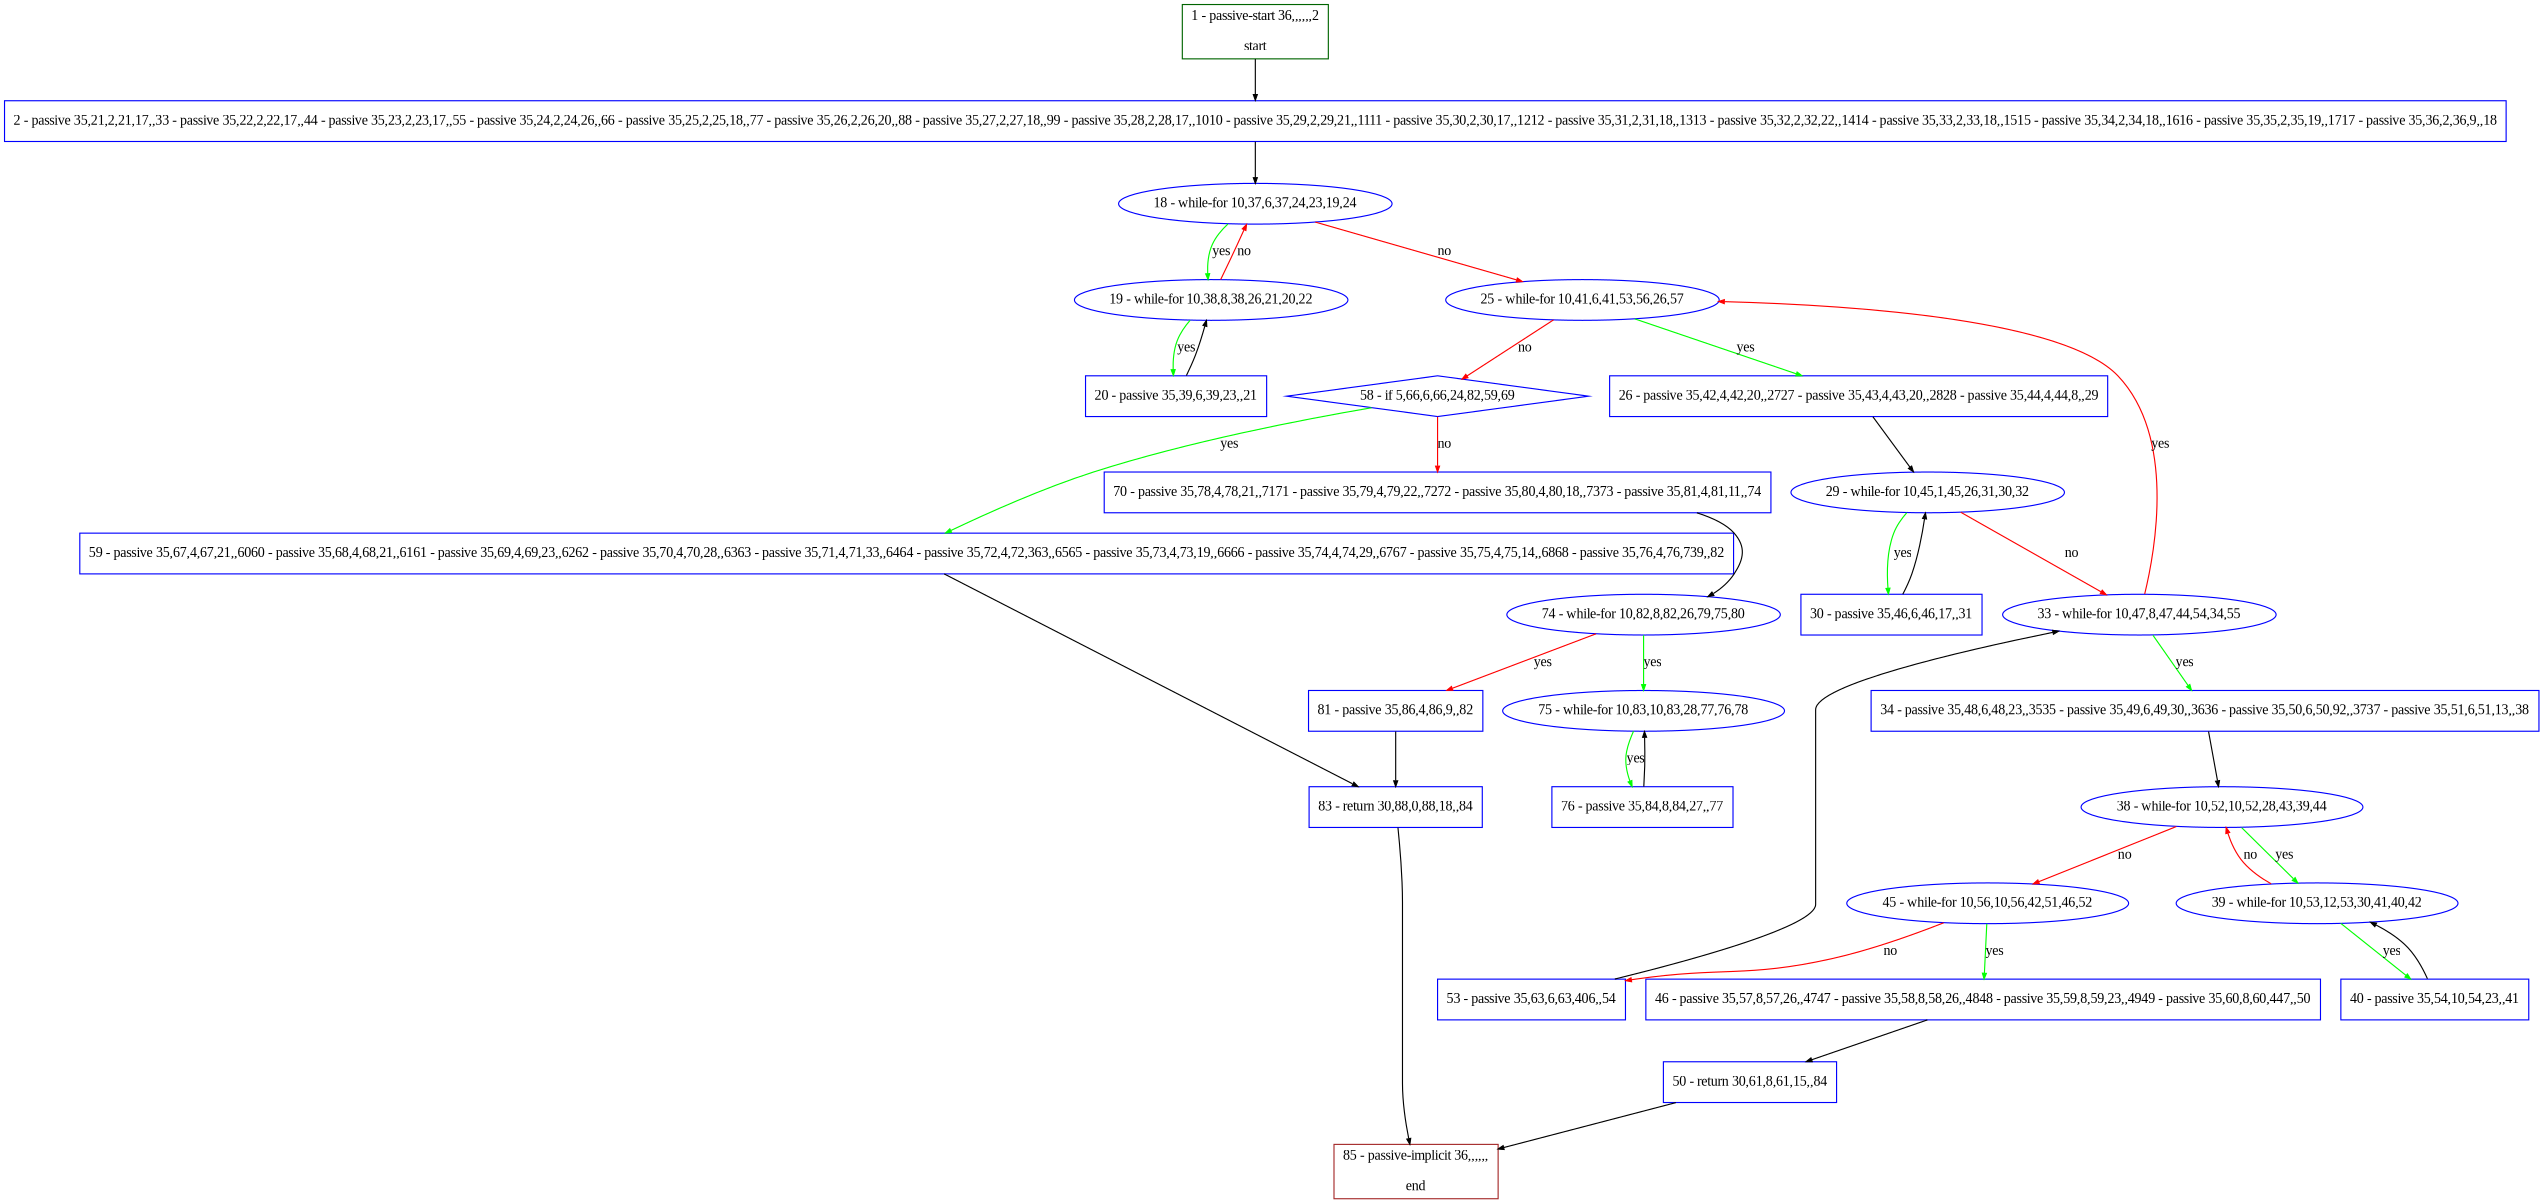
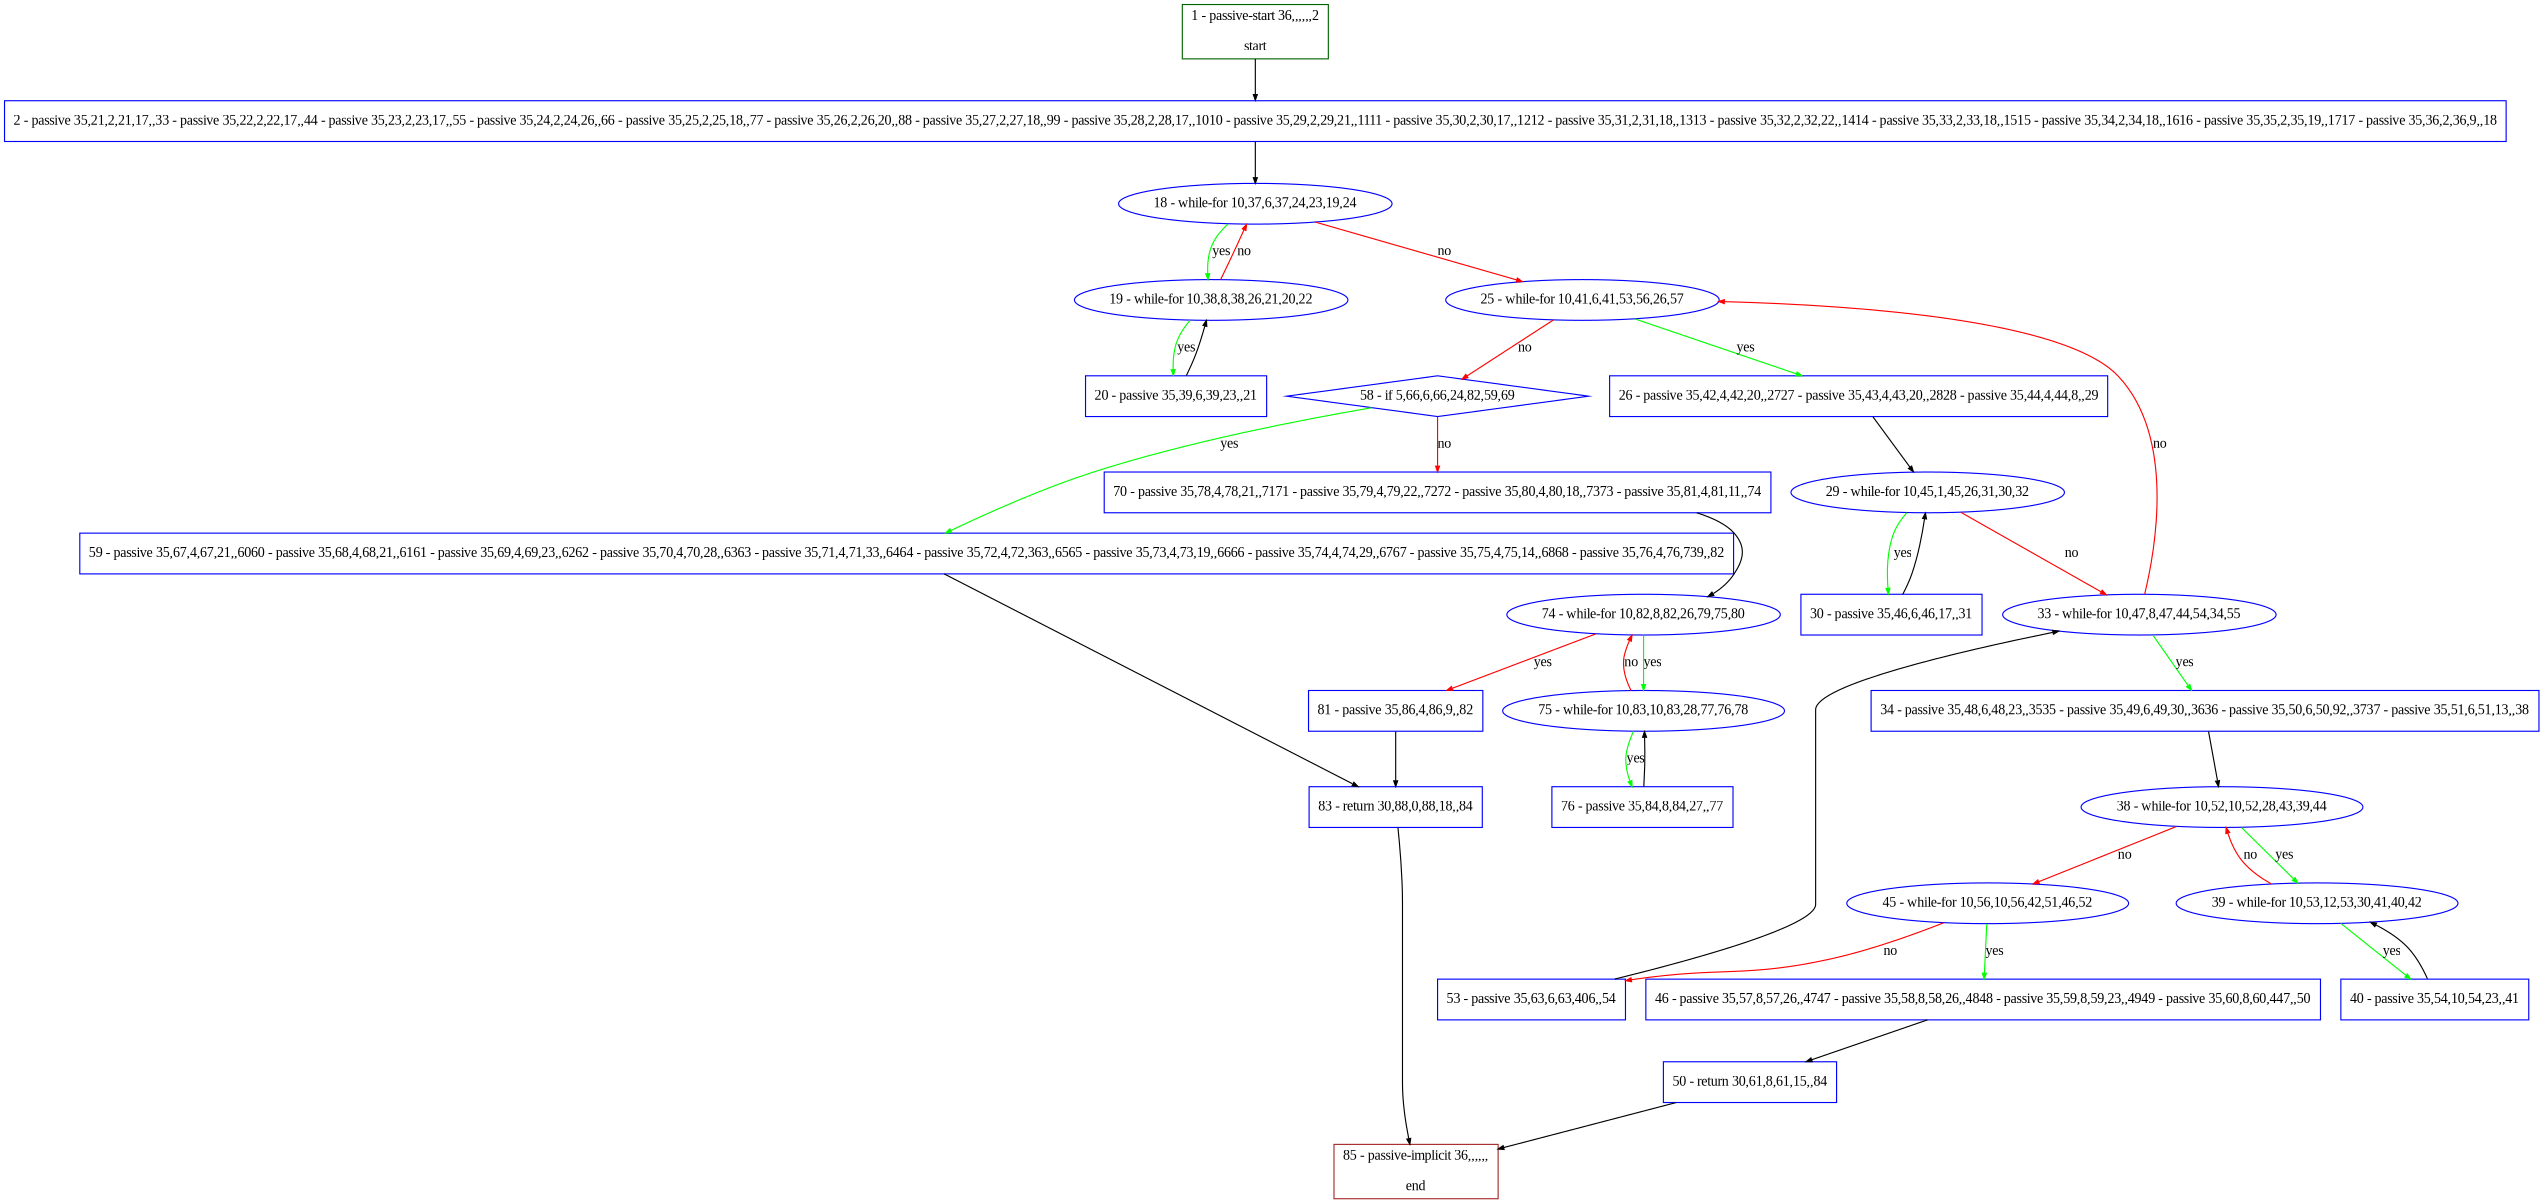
(2160, 444) -> (2160, 444)
none -> (1624, 666)
